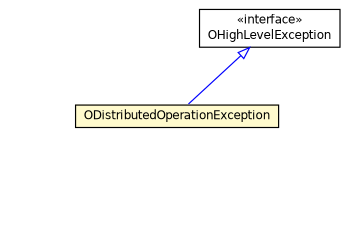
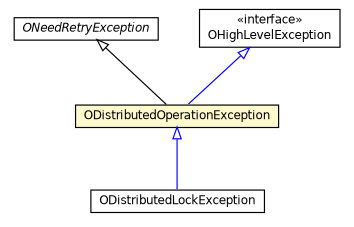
none -> (86, 28)
none -> (177, 201)
